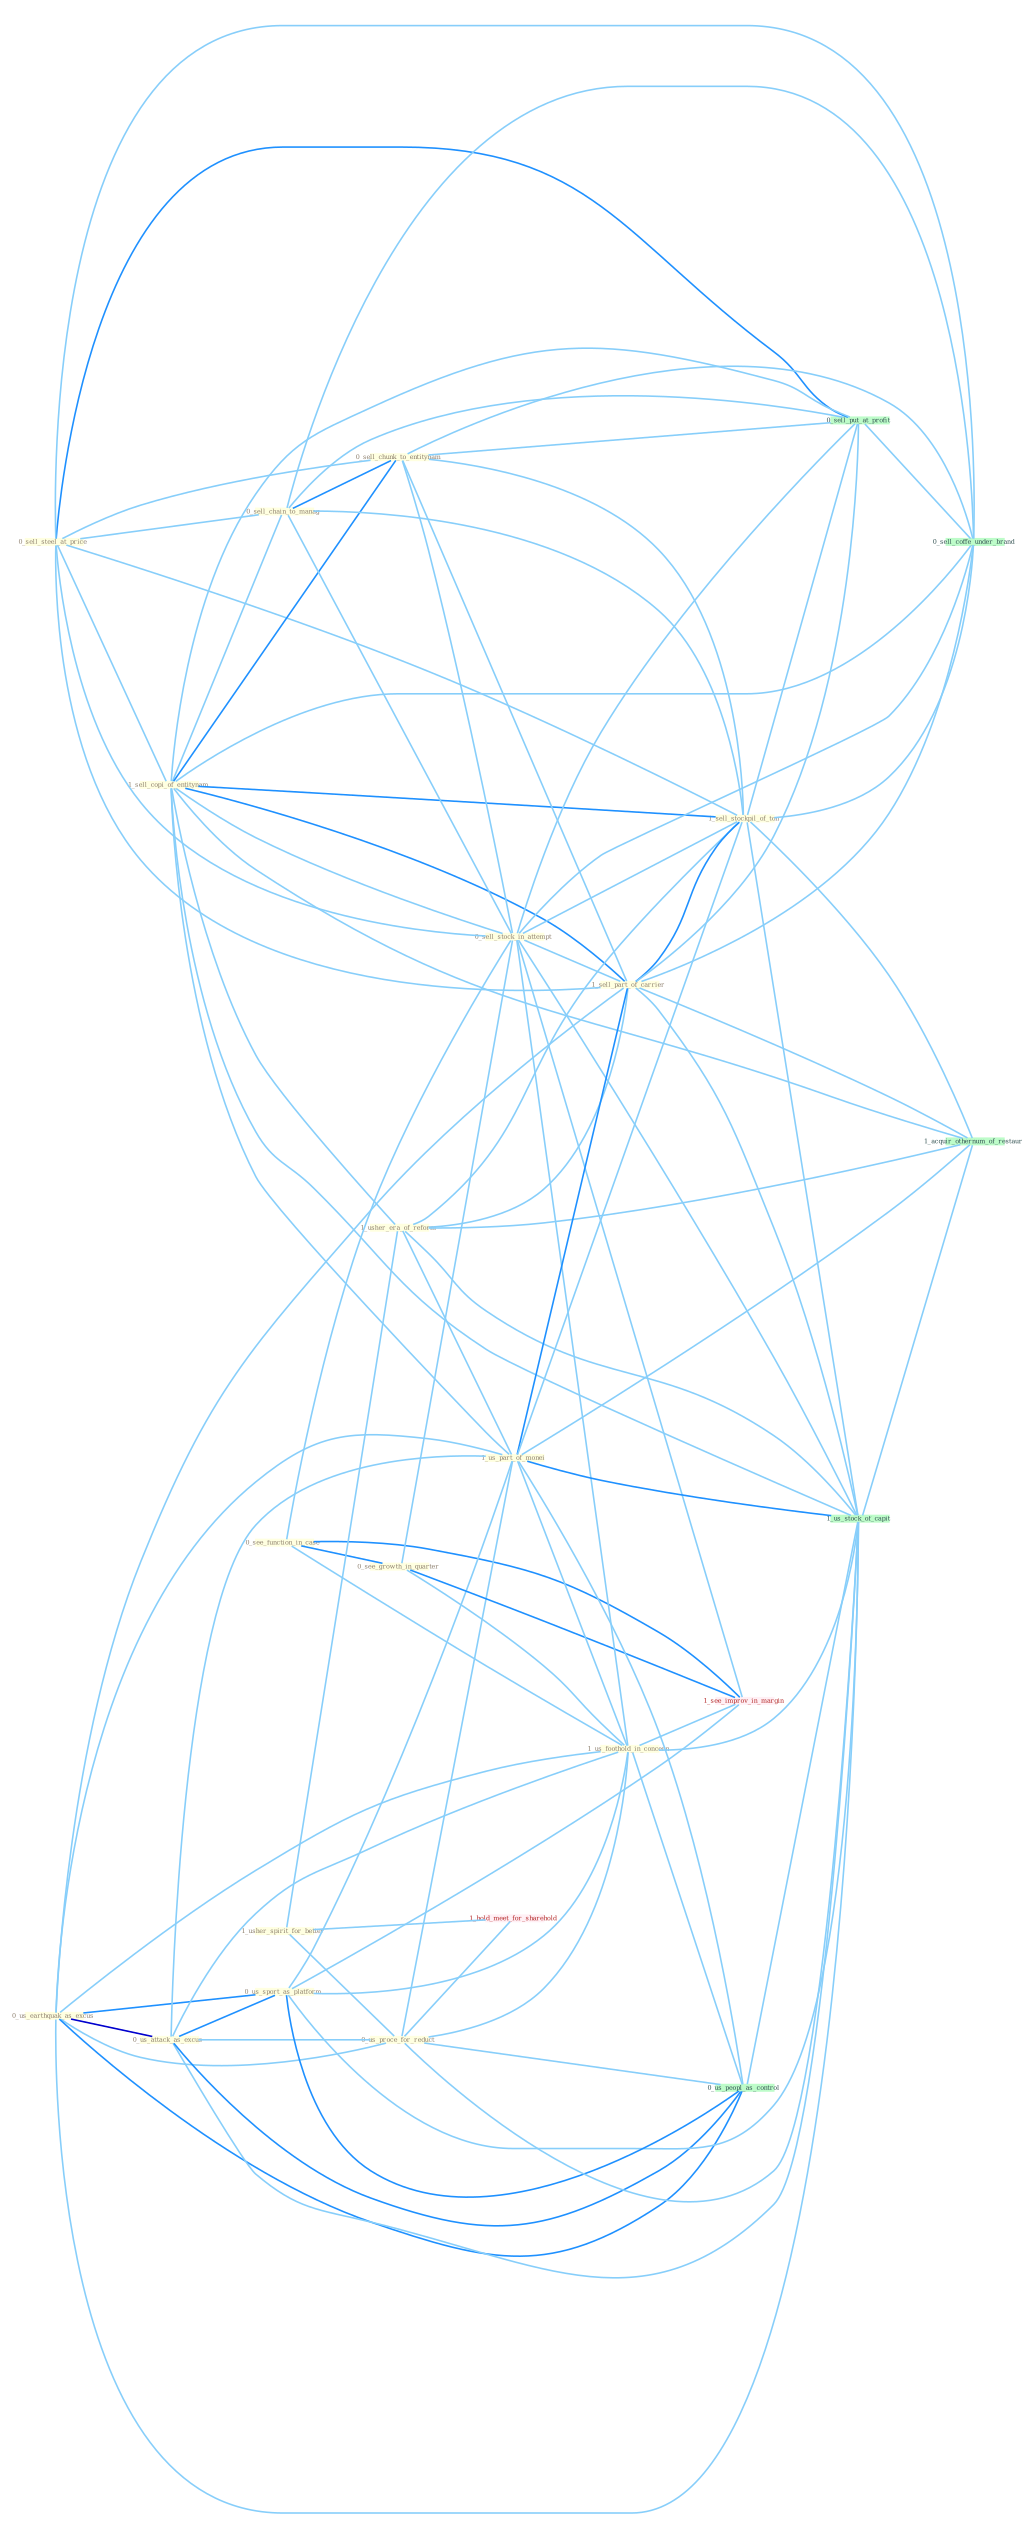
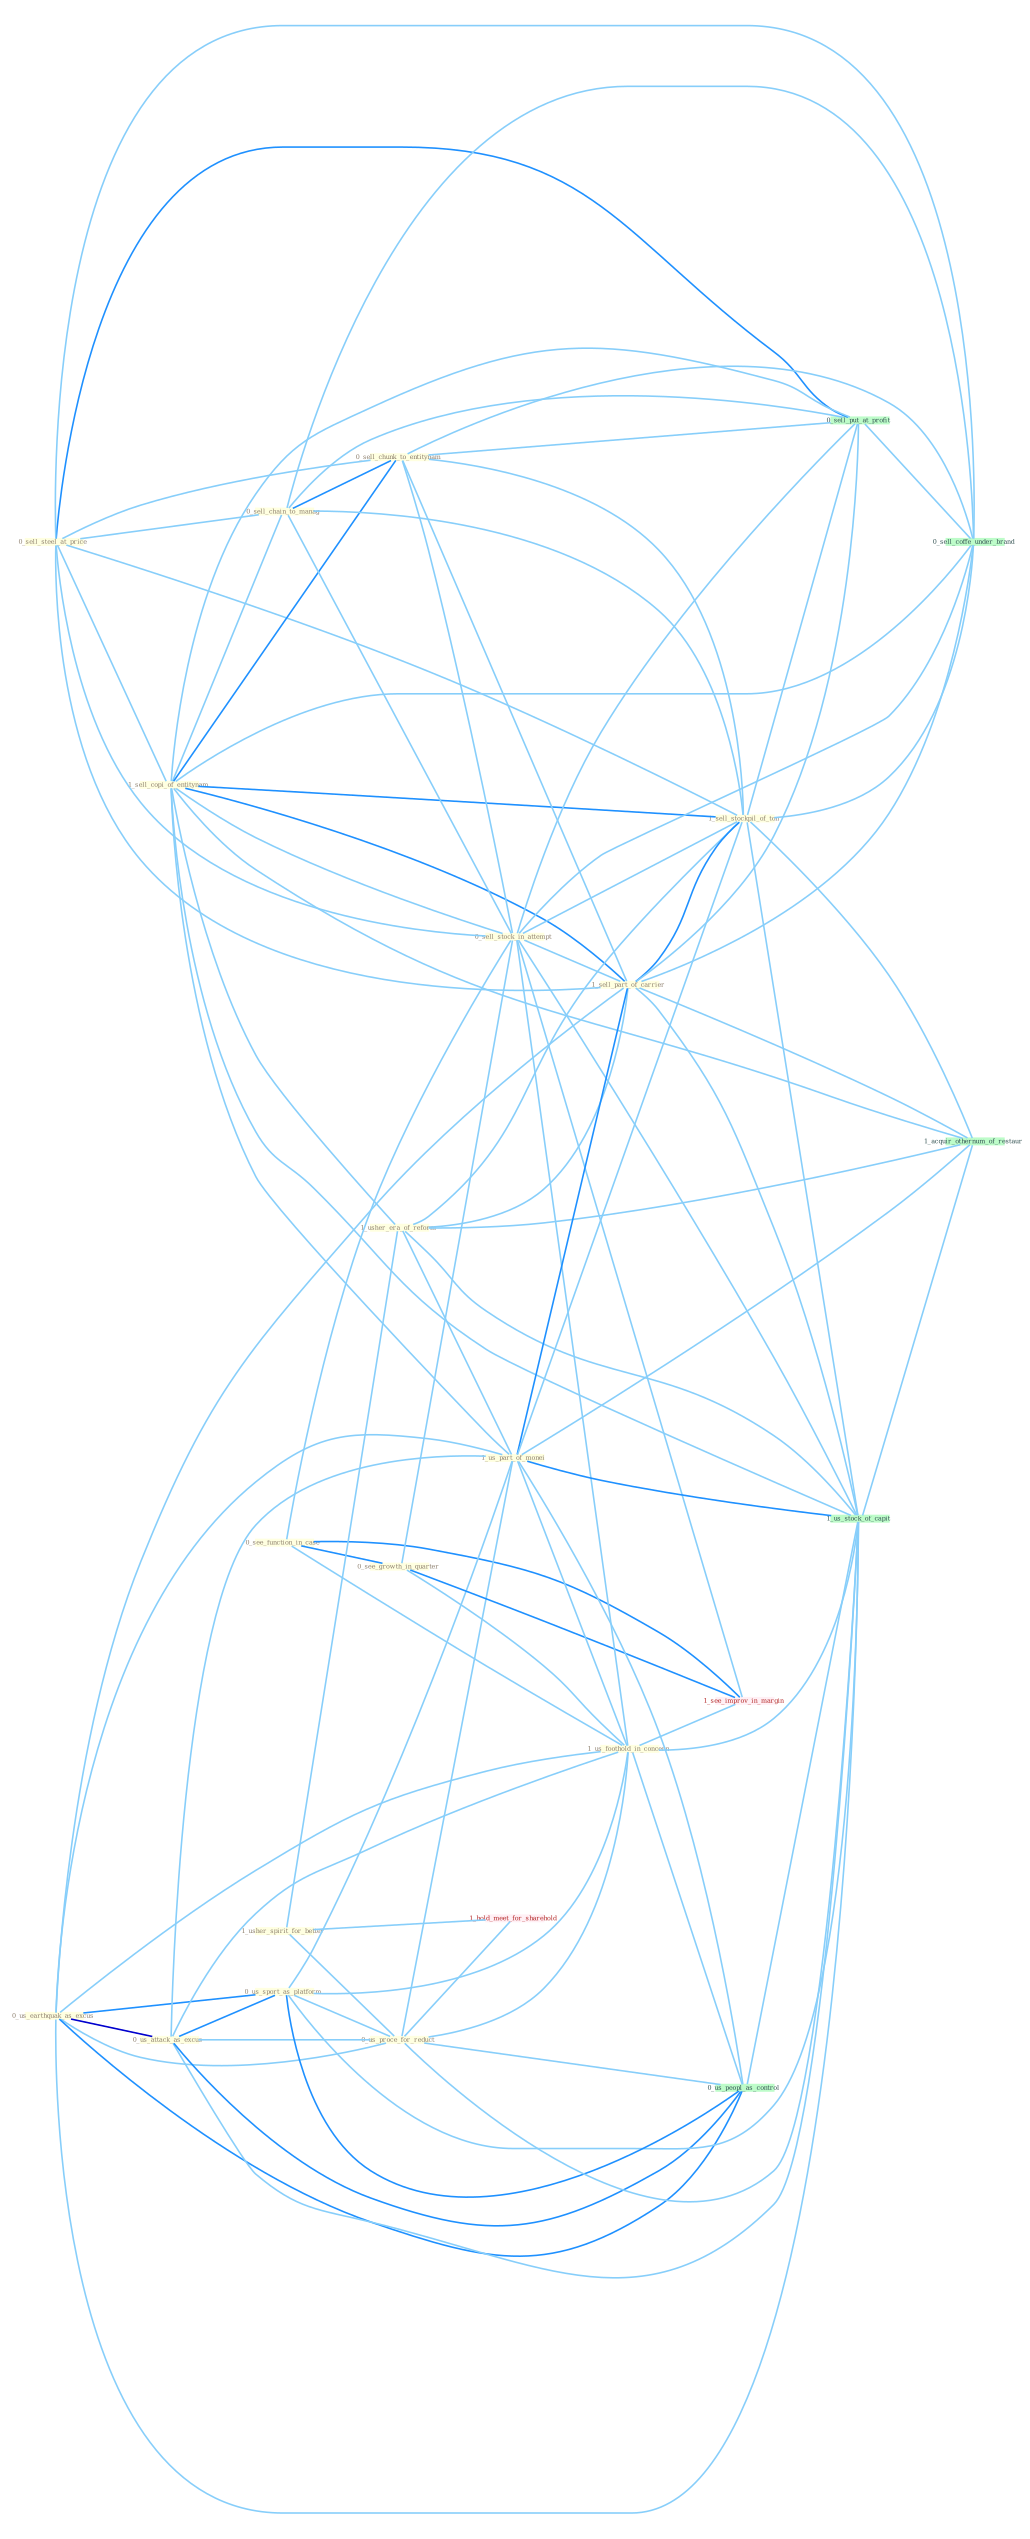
(521, 1855) -> (342, 2016)
